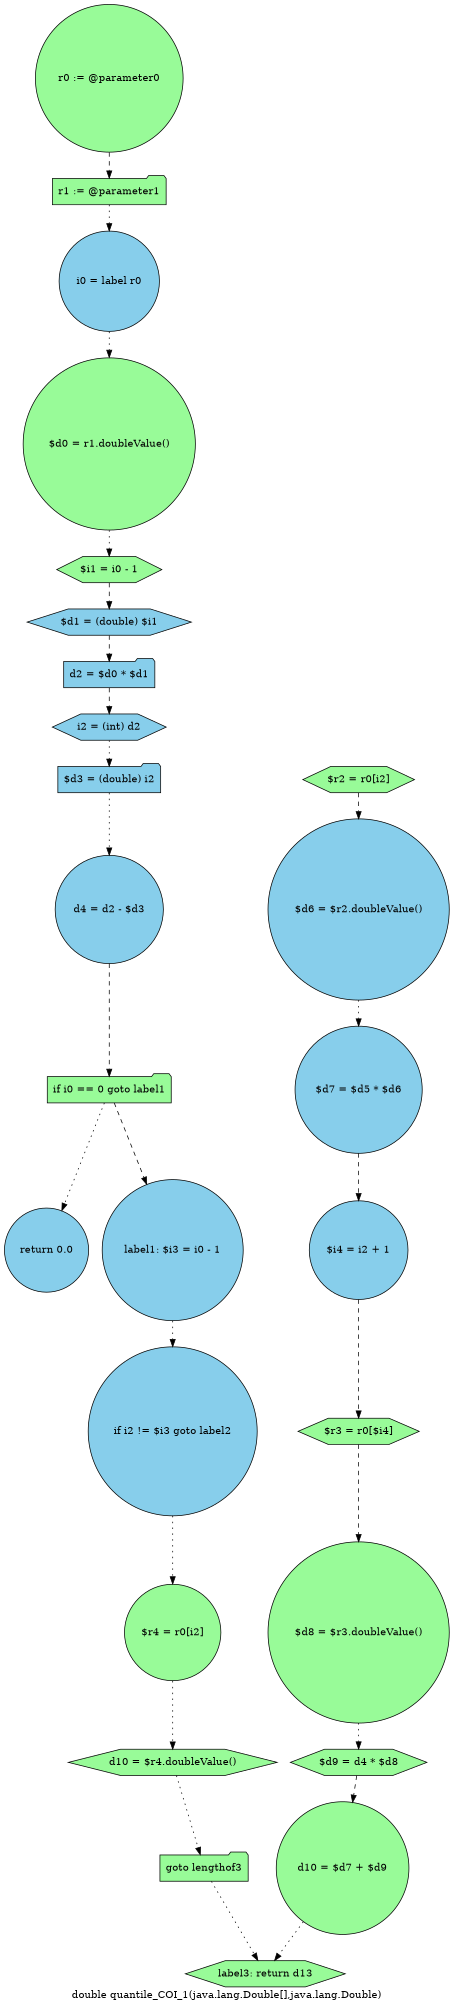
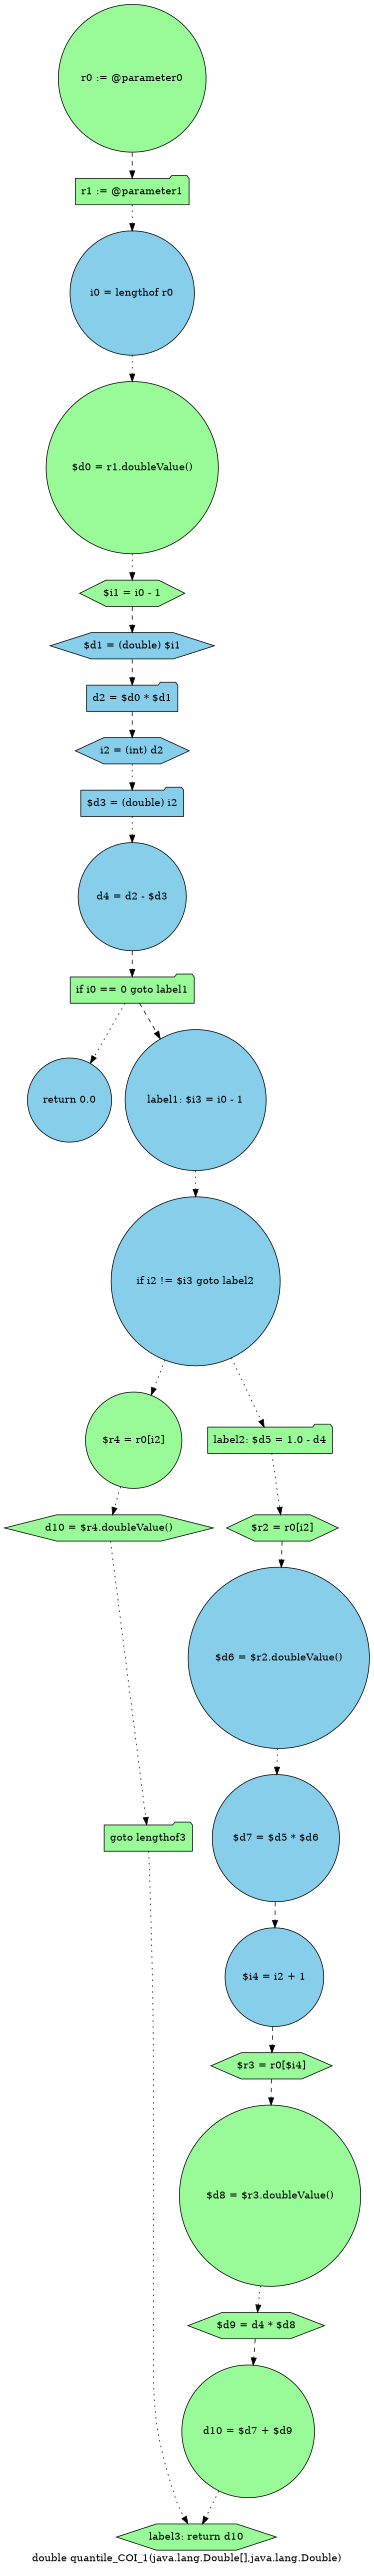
(109, 281) -> (132, 293)
none -> (270, 1440)
(265, 1974) -> (196, 2537)
